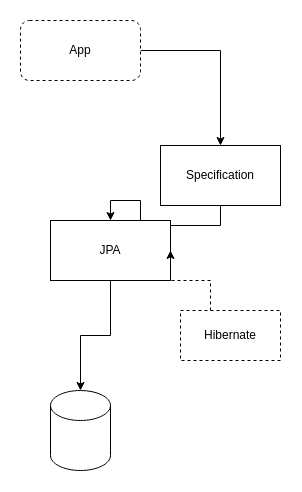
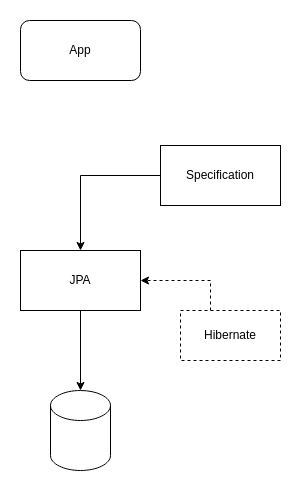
(81, 51) -> (81, 51)
(221, 55) -> none
(111, 251) -> (81, 281)
